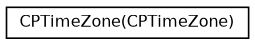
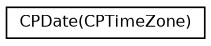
(128, 23) -> (106, 23)
